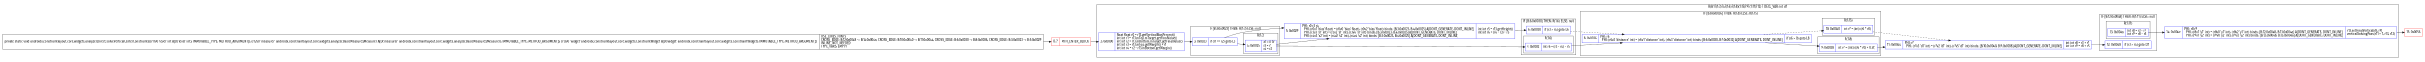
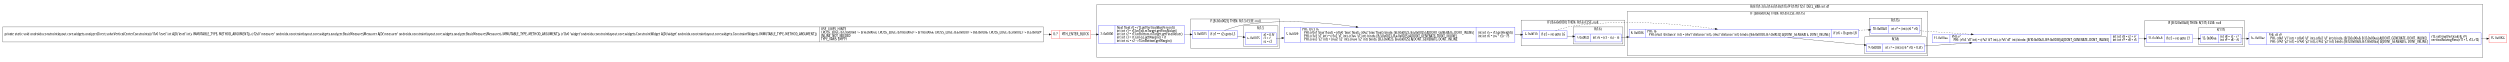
none -> (2195, 39)
(1400, 46) -> (1570, 36)
